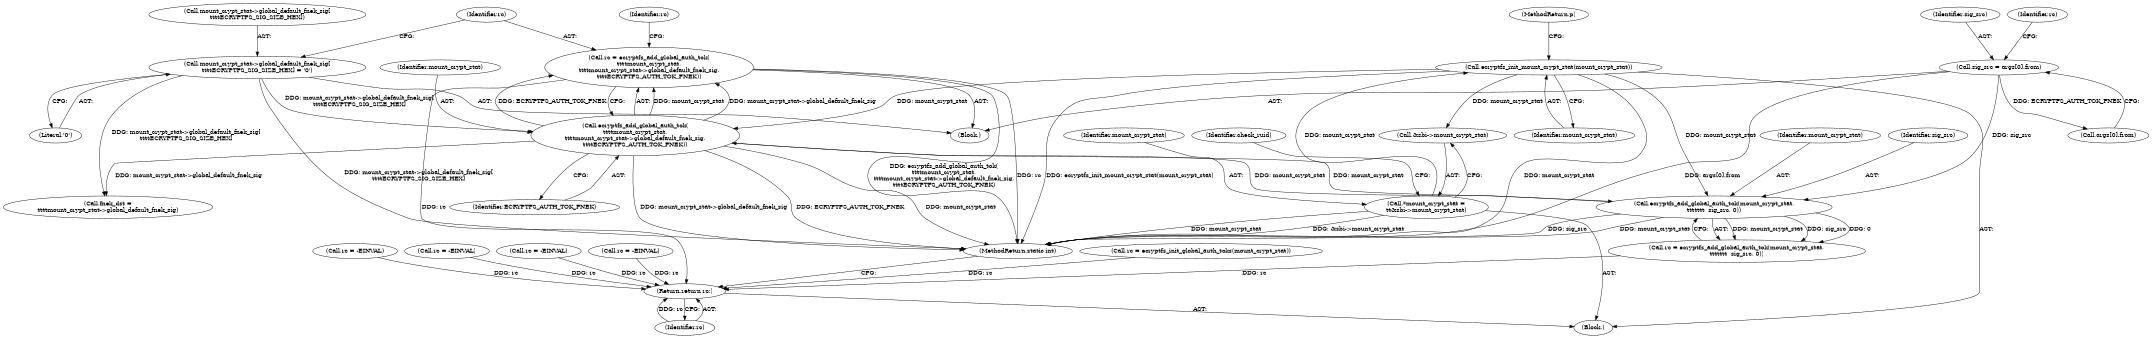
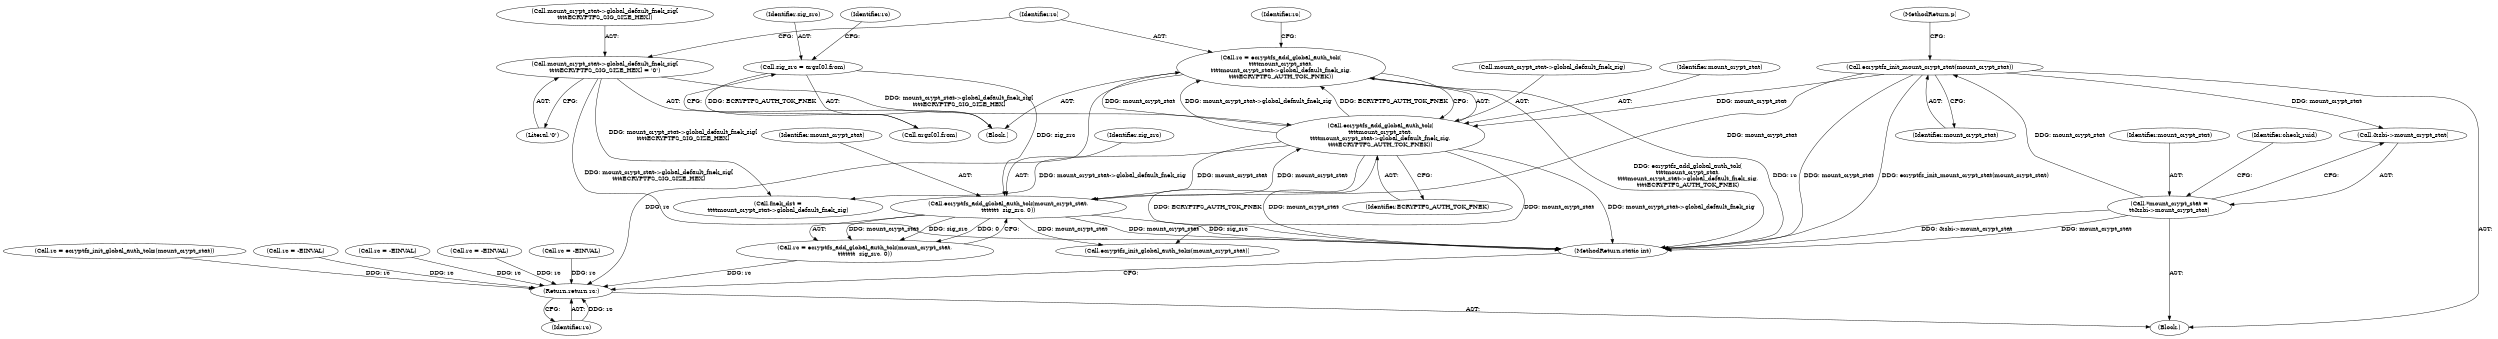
none -> (1552, 67)
(1522, 217) -> none
none -> (1167, 251)
